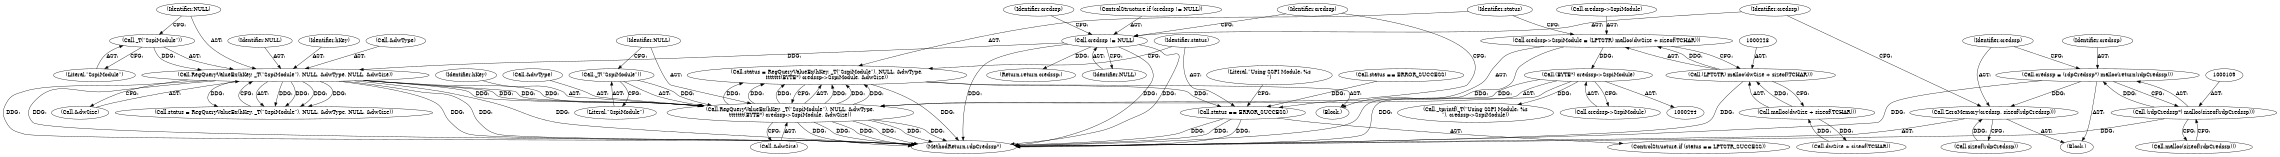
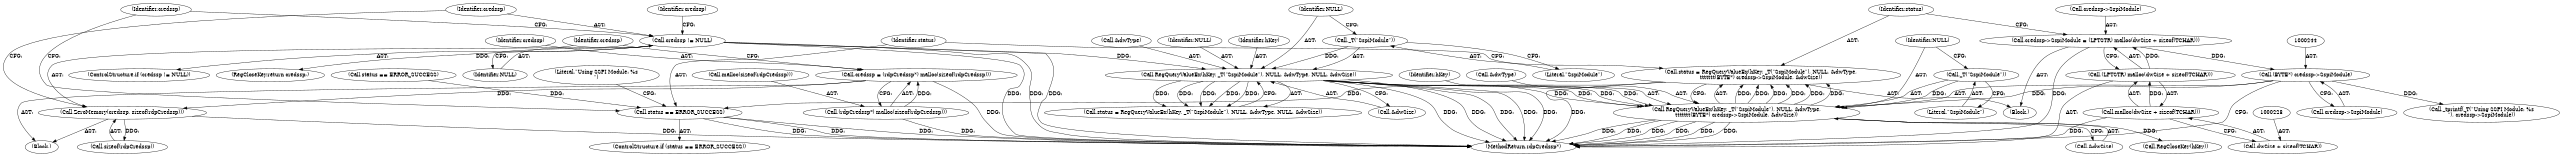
(1129, 24) -> (416, 52)
(1755, 56) -> (2277, 128)
(1031, 75) -> (270, 75)
(2098, 75) -> (916, 75)
(2224, 75) -> none
(1638, 93) -> (2306, 56)
(1804, 94) -> (2173, 94)
(1386, 113) -> (2242, 113)
(1728, 113) -> (2073, 113)
(2183, 128) -> none
(1825, 132) -> (2260, 132)
(1847, 132) -> (2231, 132)
(1909, 132) -> (670, 132)
(1981, 132) -> (117, 132)
(1998, 132) -> (133, 132)
(2205, 132) -> (833, 94)
none -> (1845, 143)
(1699, 147) -> (680, 147)
none -> (2176, 147)
